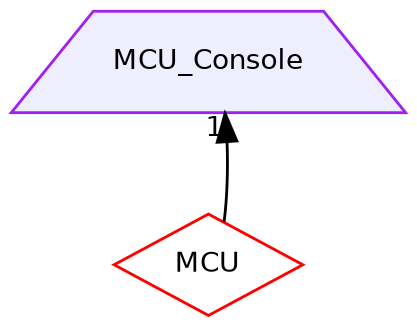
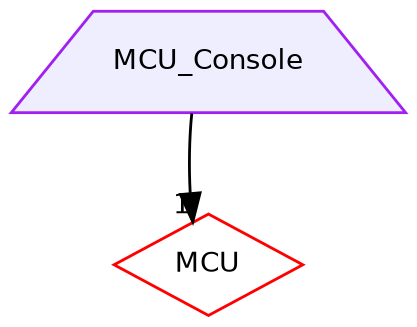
(227, 182) -> (190, 153)
